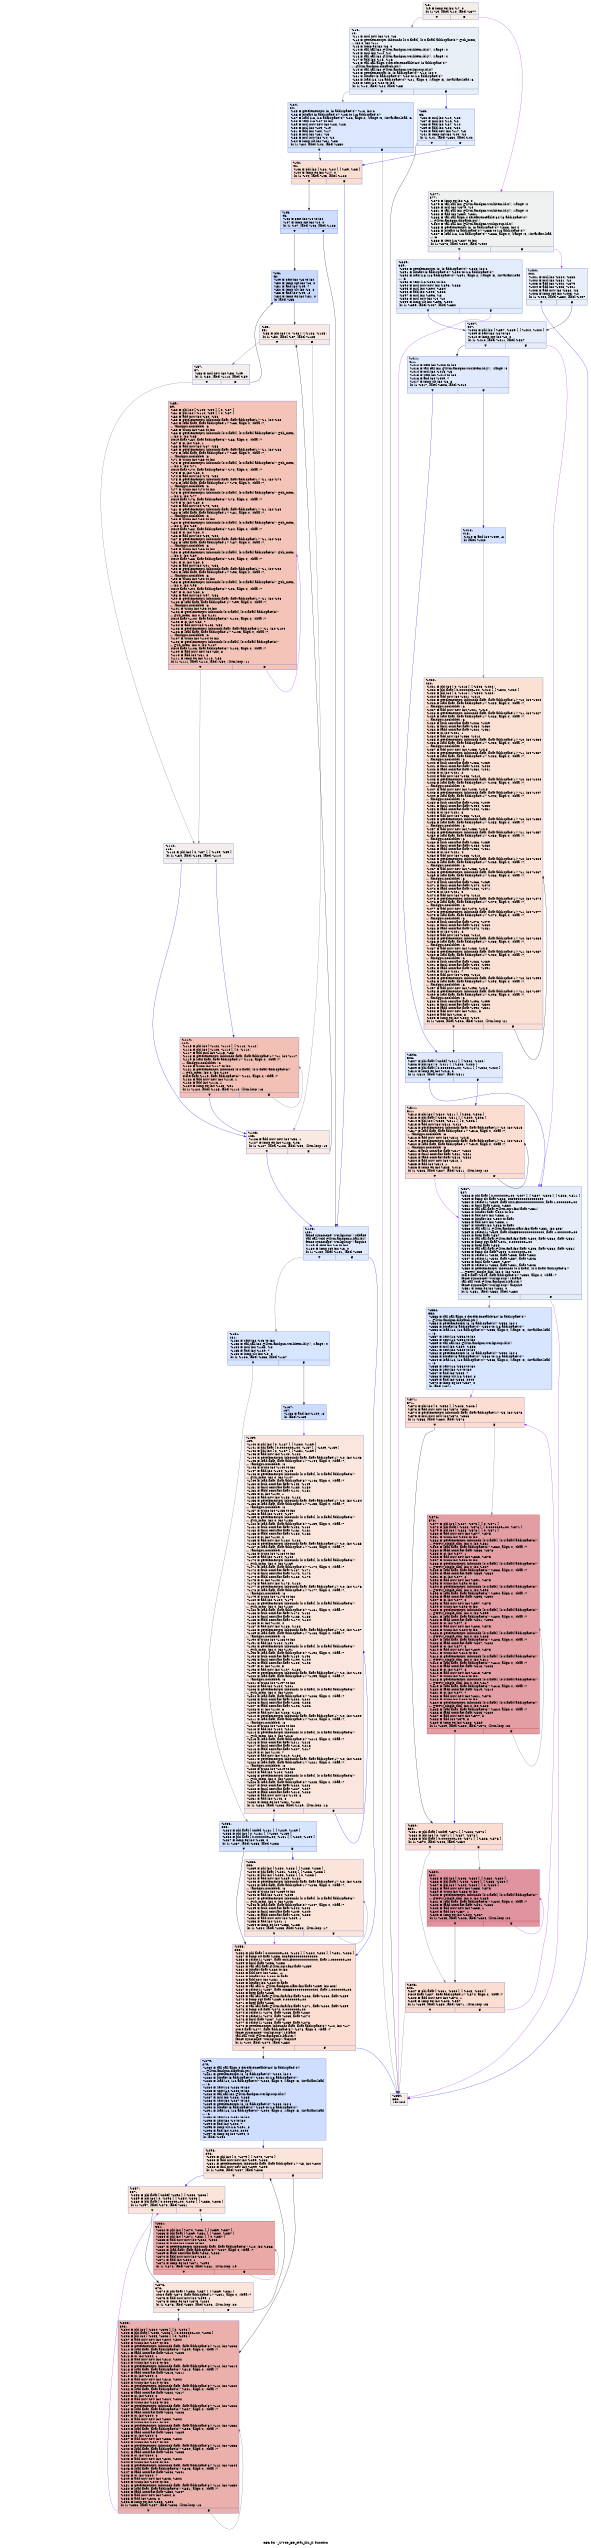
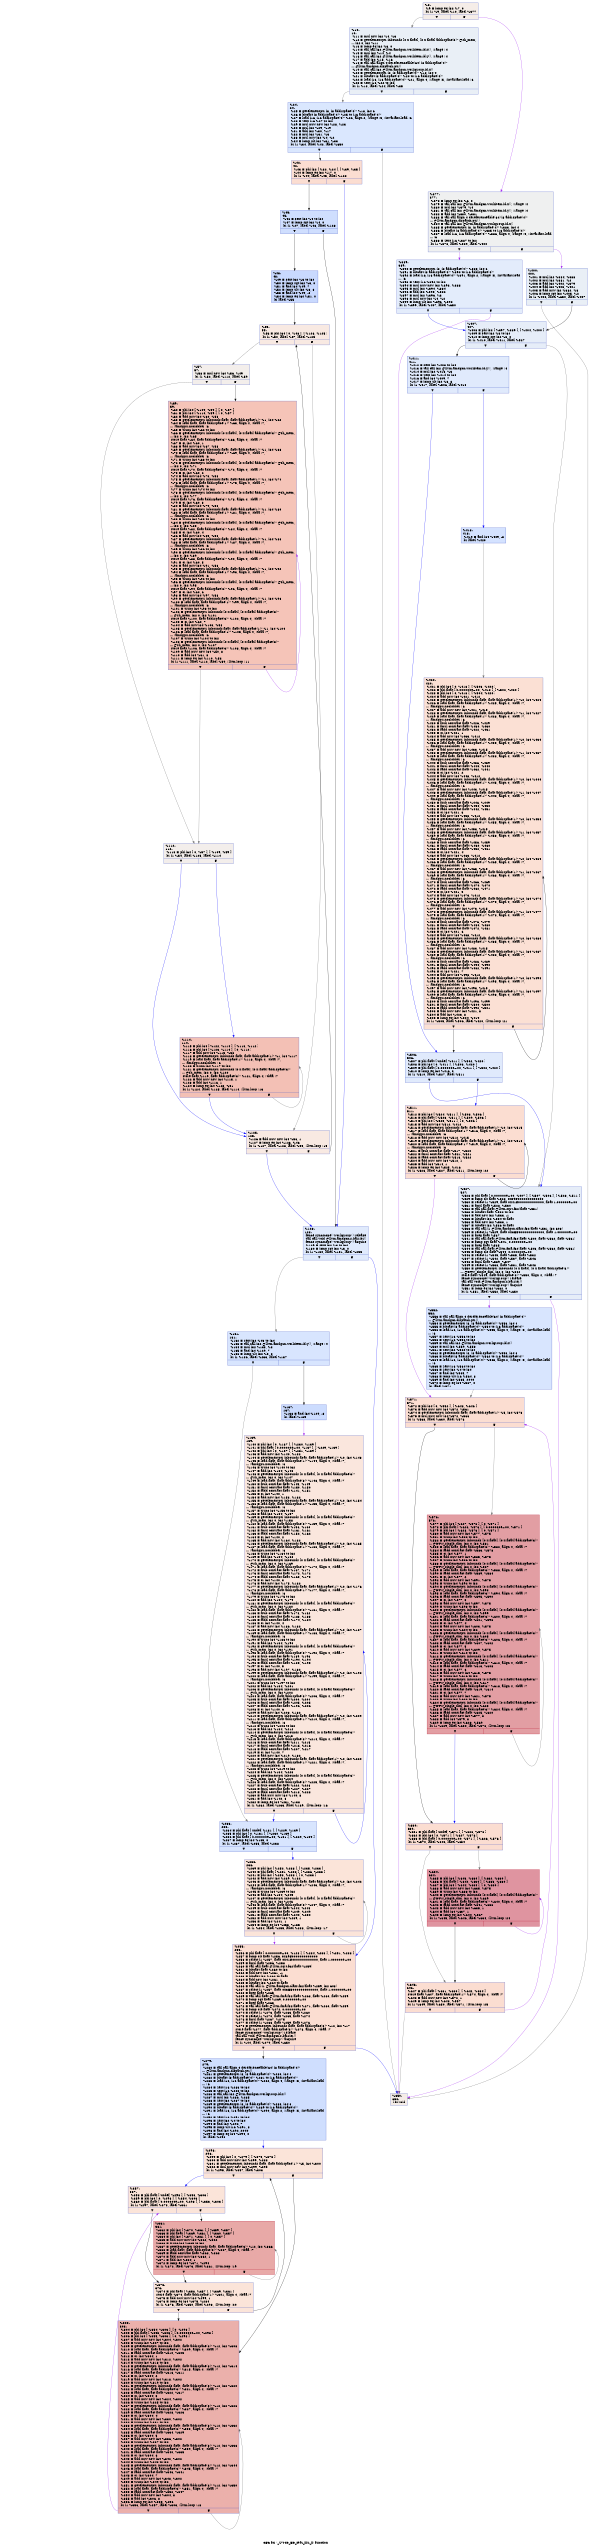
(446, 127) -> none
(256, 347) -> (235, 392)
(553, 761) -> (553, 761)
(208, 1053) -> (208, 1053)
(441, 1200) -> (412, 1289)
(588, 1246) -> (588, 1246)
(472, 1392) -> (472, 1392)
(237, 1897) -> none
none -> (184, 2278)
